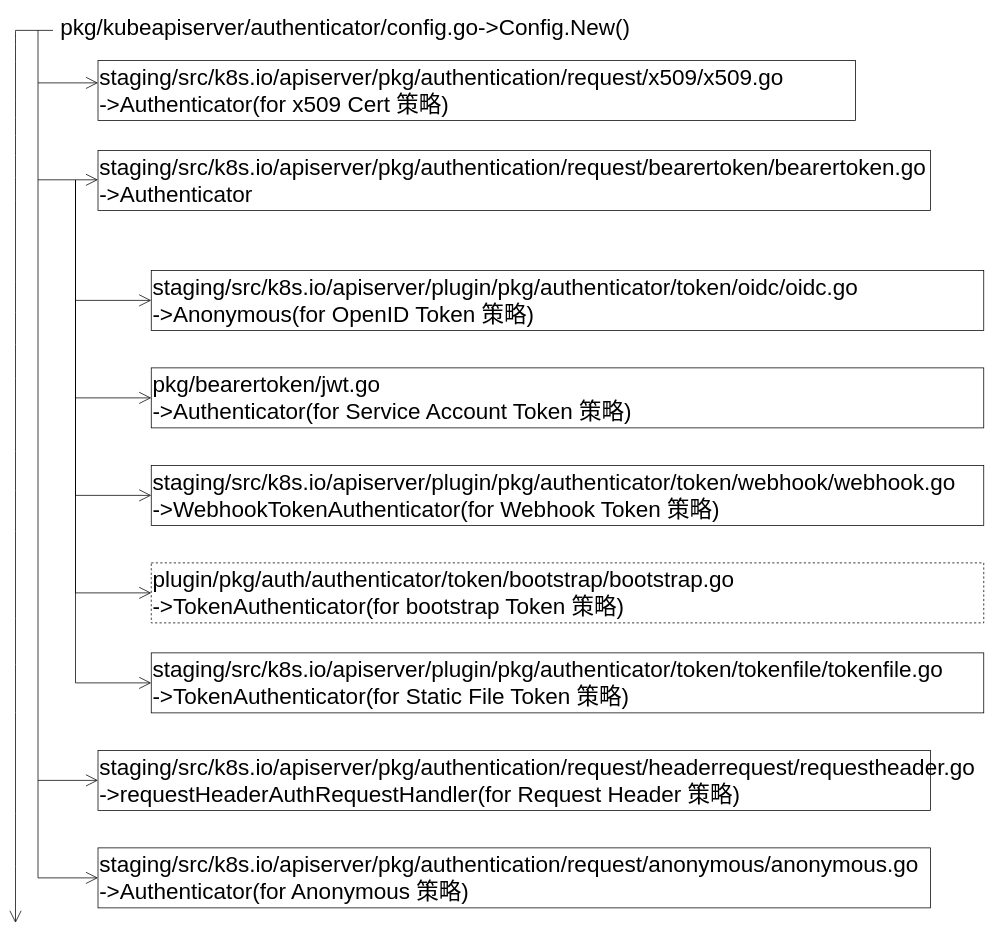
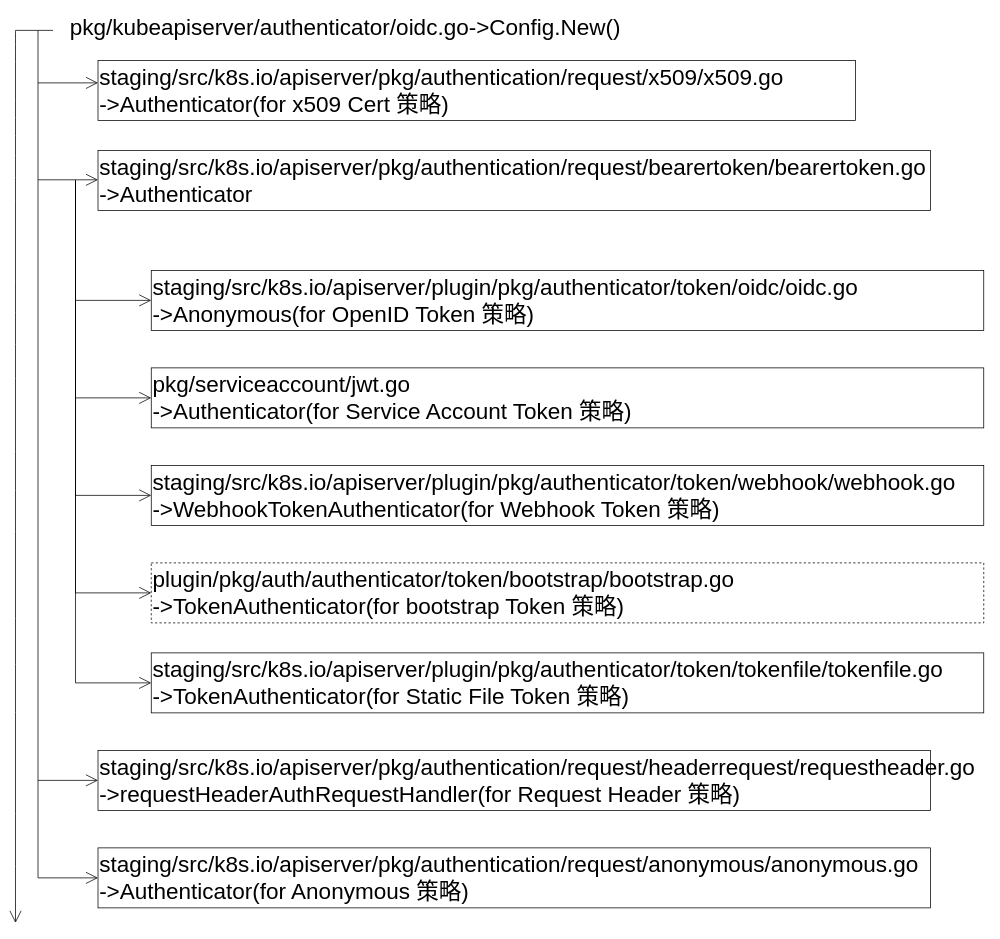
(345, 27) -> (345, 27)
(428, 398) -> (428, 398)
